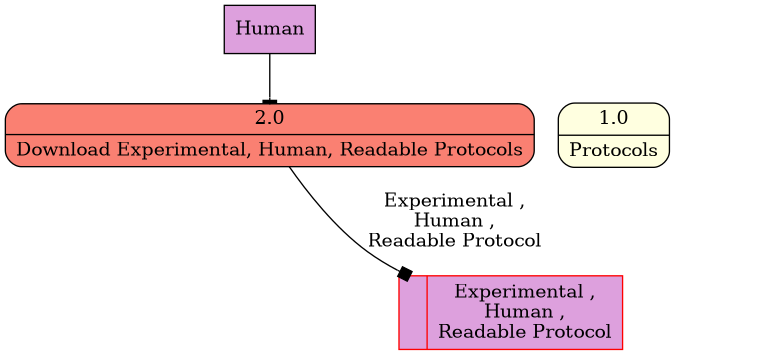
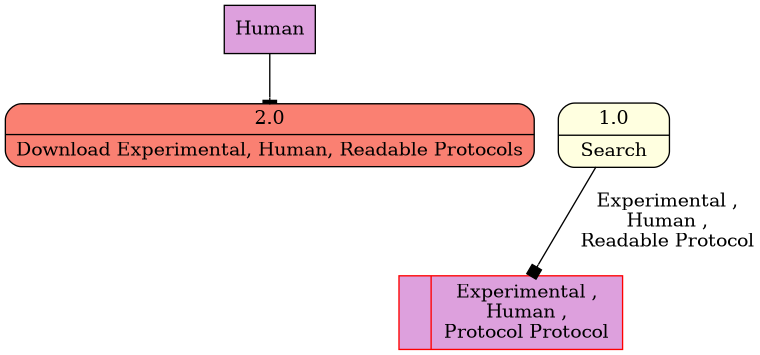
(614, 151) -> (614, 151)
(337, 225) -> (567, 216)
(525, 332) -> (527, 332)
